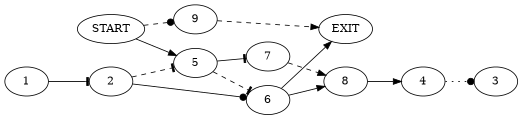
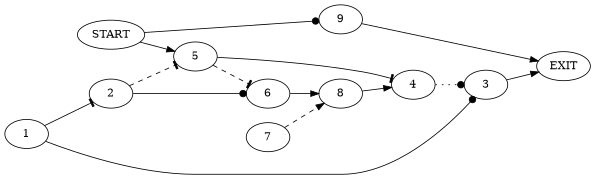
(155, 24) -> (228, 27)
(264, 24) -> (446, 42)
(230, 60) -> (304, 64)
(299, 72) -> (519, 77)
none -> (267, 174)
